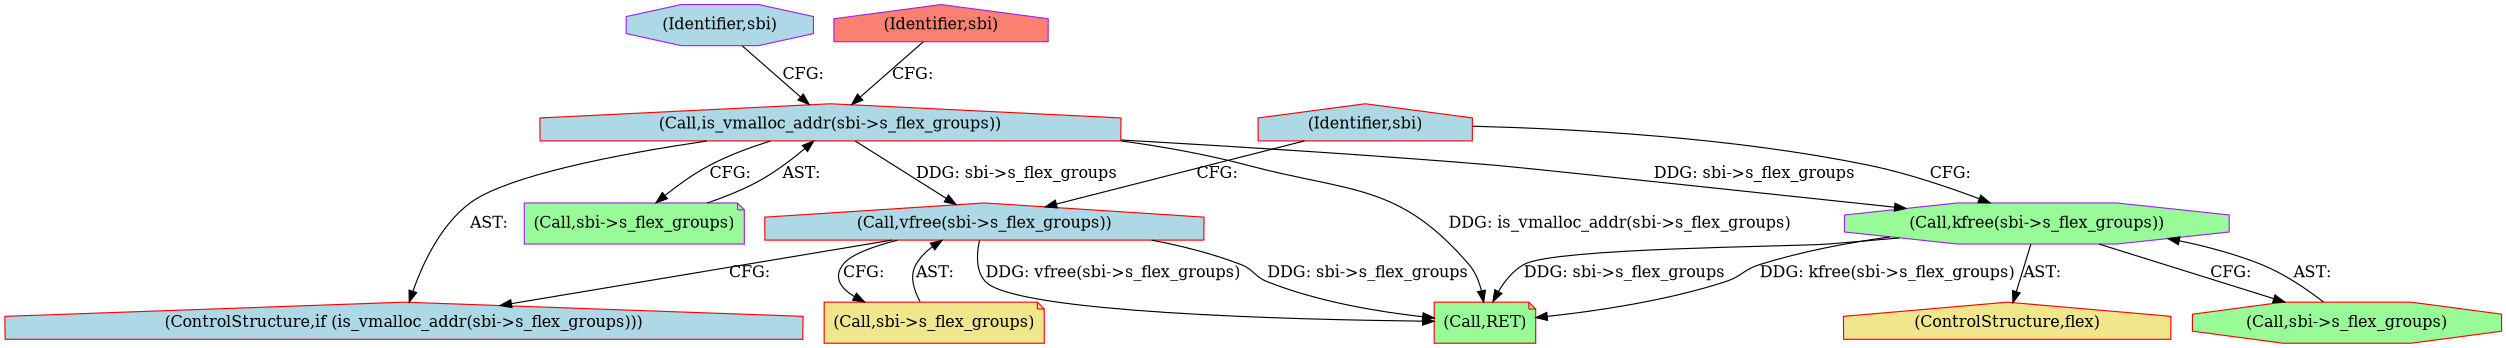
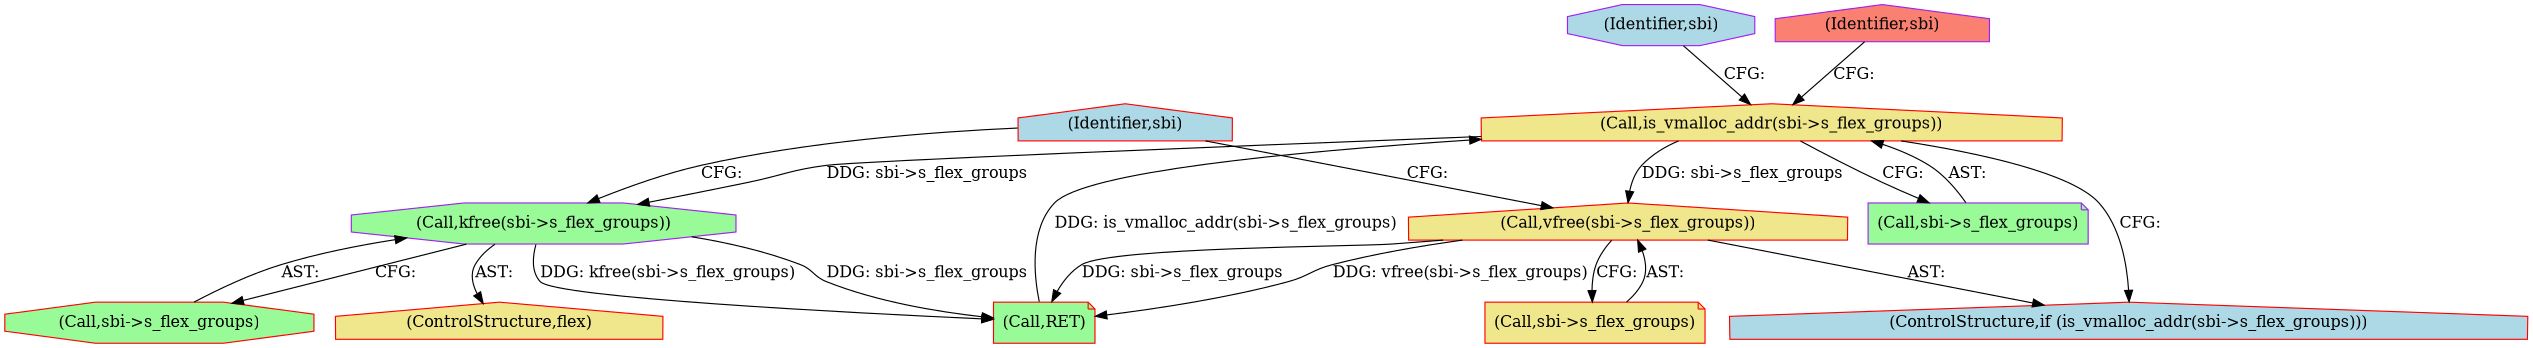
(830, 124) -> (1772, 124)
(1320, 182) -> (1208, 164)
(492, 223) -> (2143, 223)
(984, 223) -> (1628, 223)
(752, 273) -> (1929, 273)
